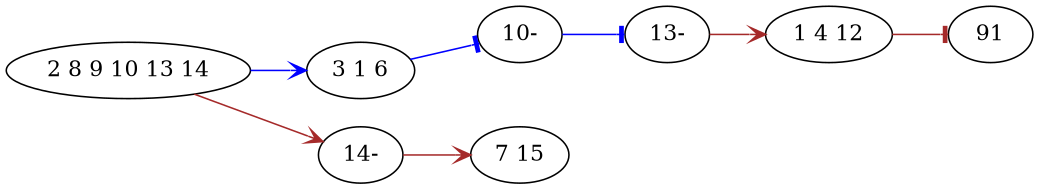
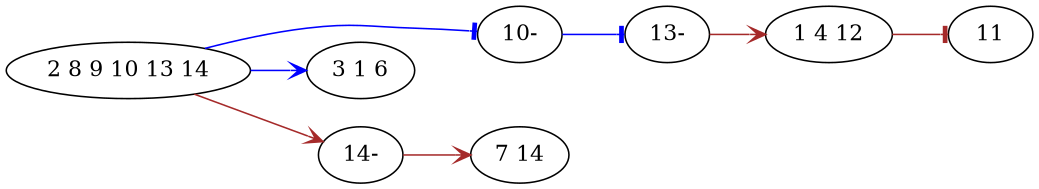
(991, 34) -> (991, 34)
(441, 52) -> (336, 26)
(520, 155) -> (520, 155)
